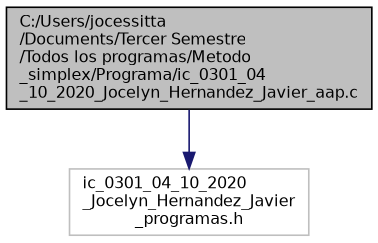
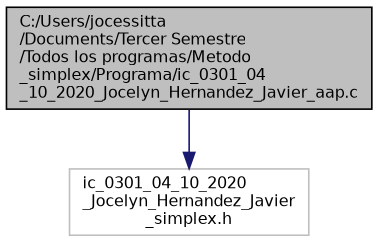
(189, 202) -> (189, 202)
